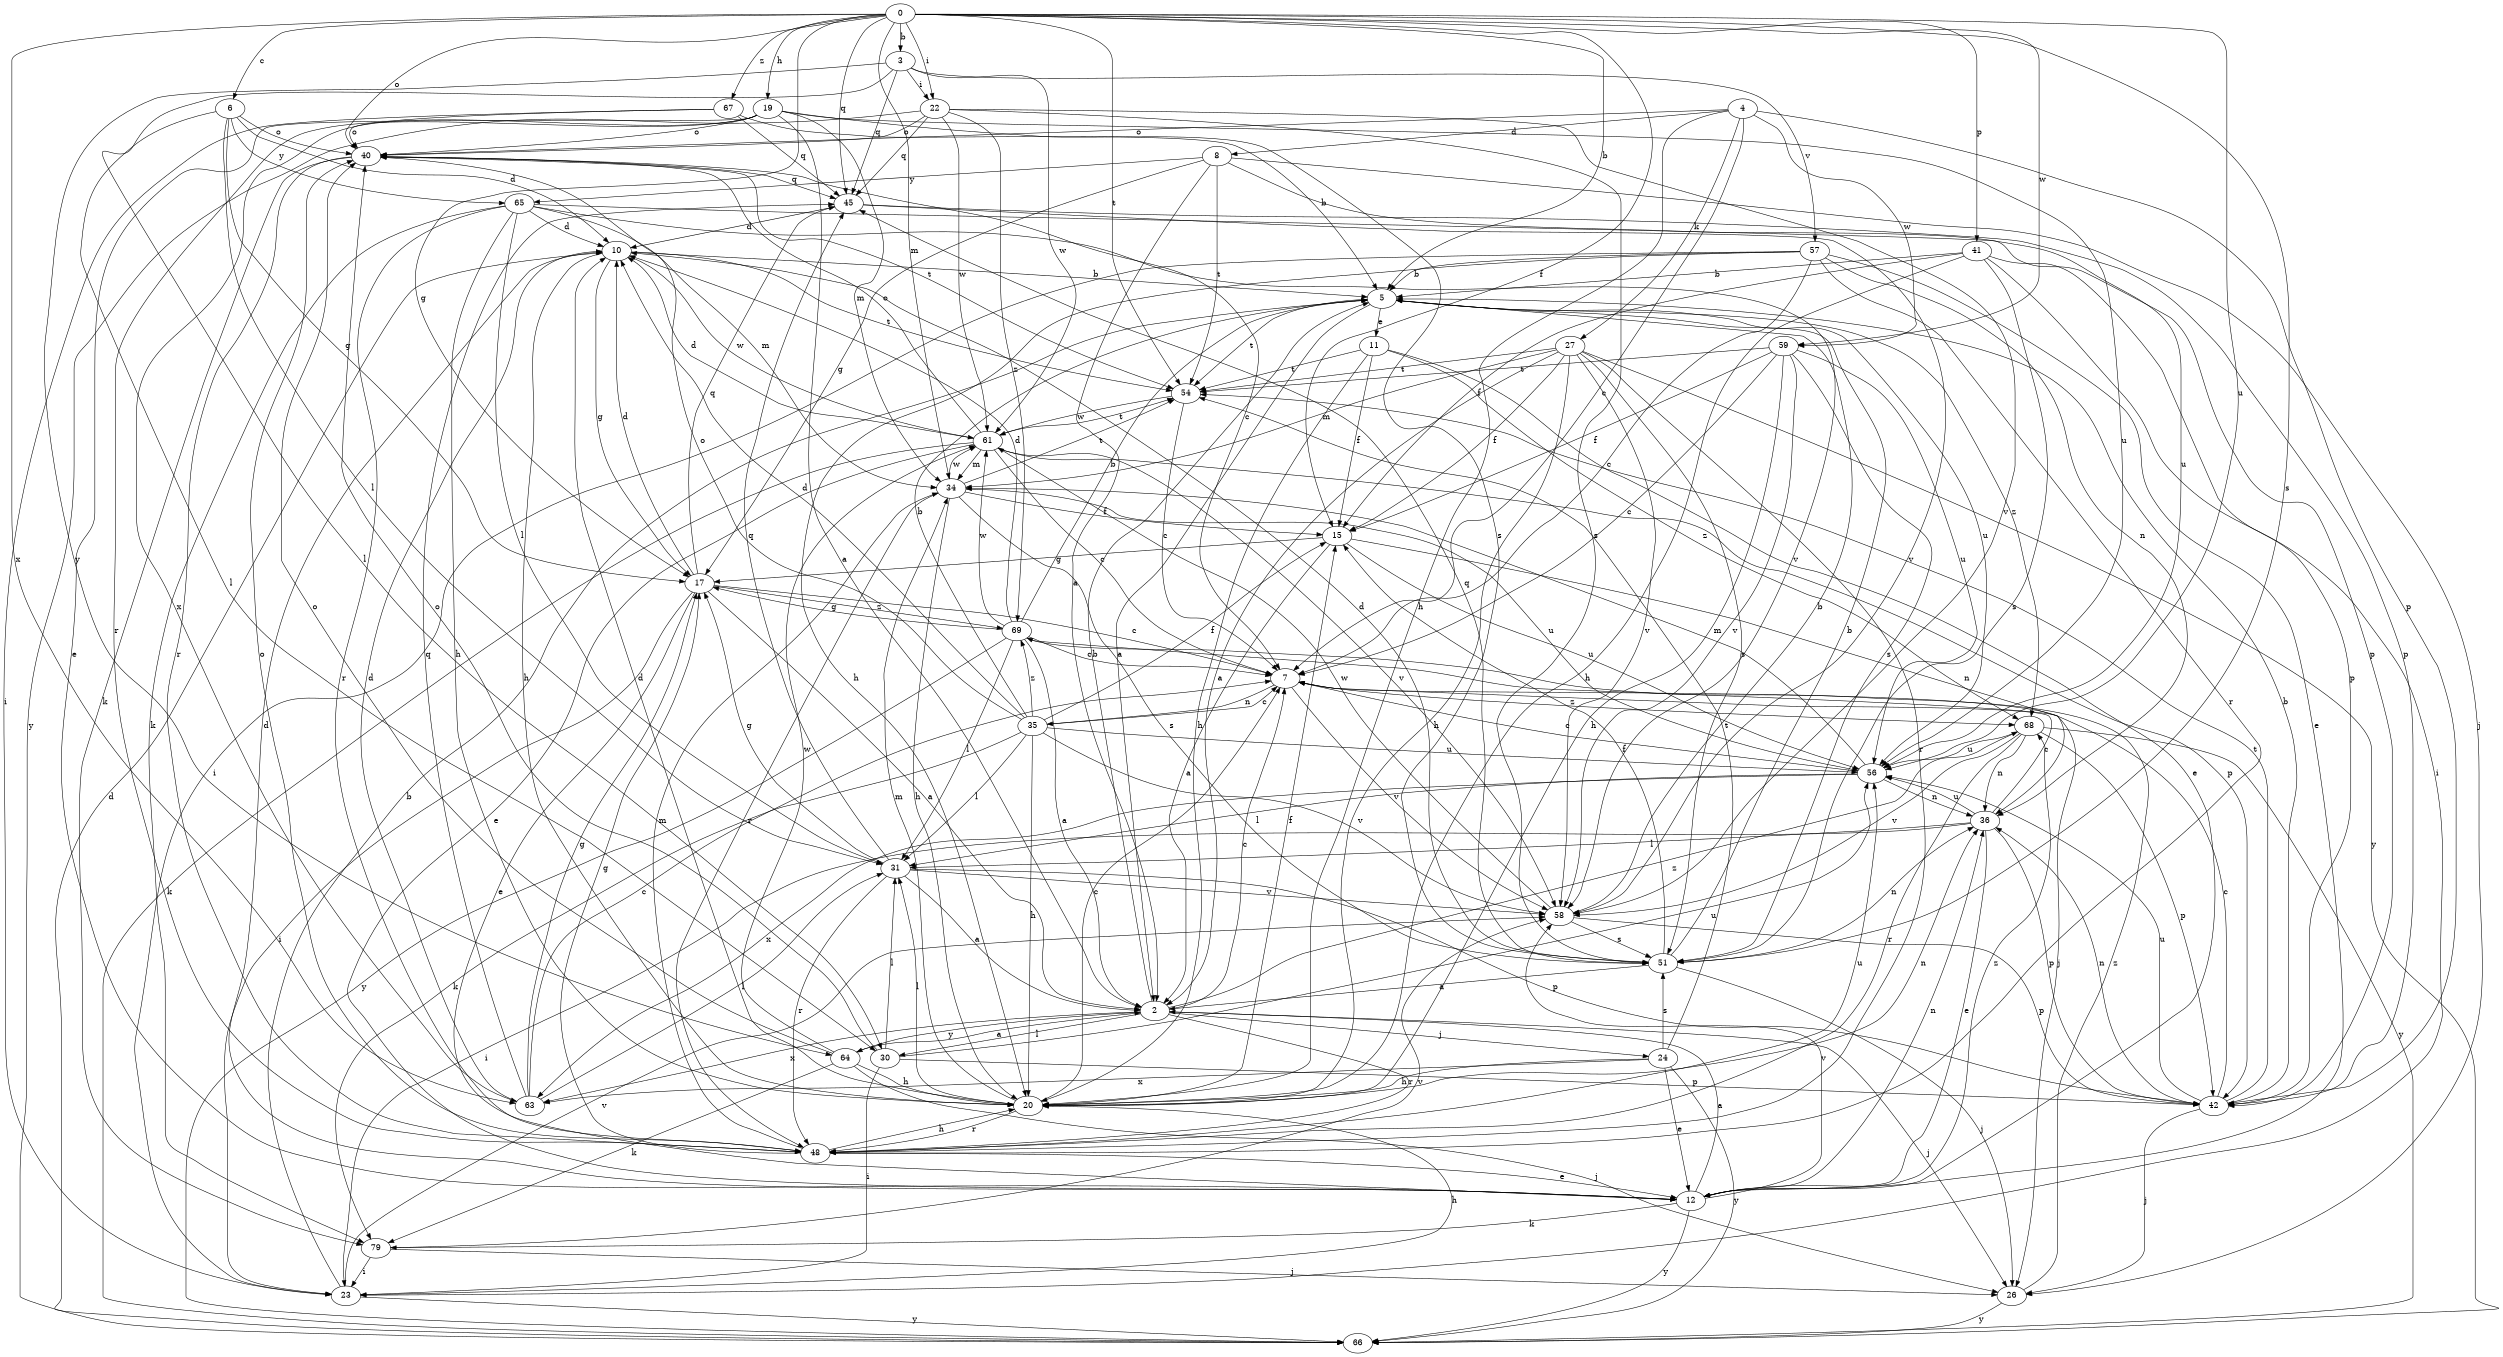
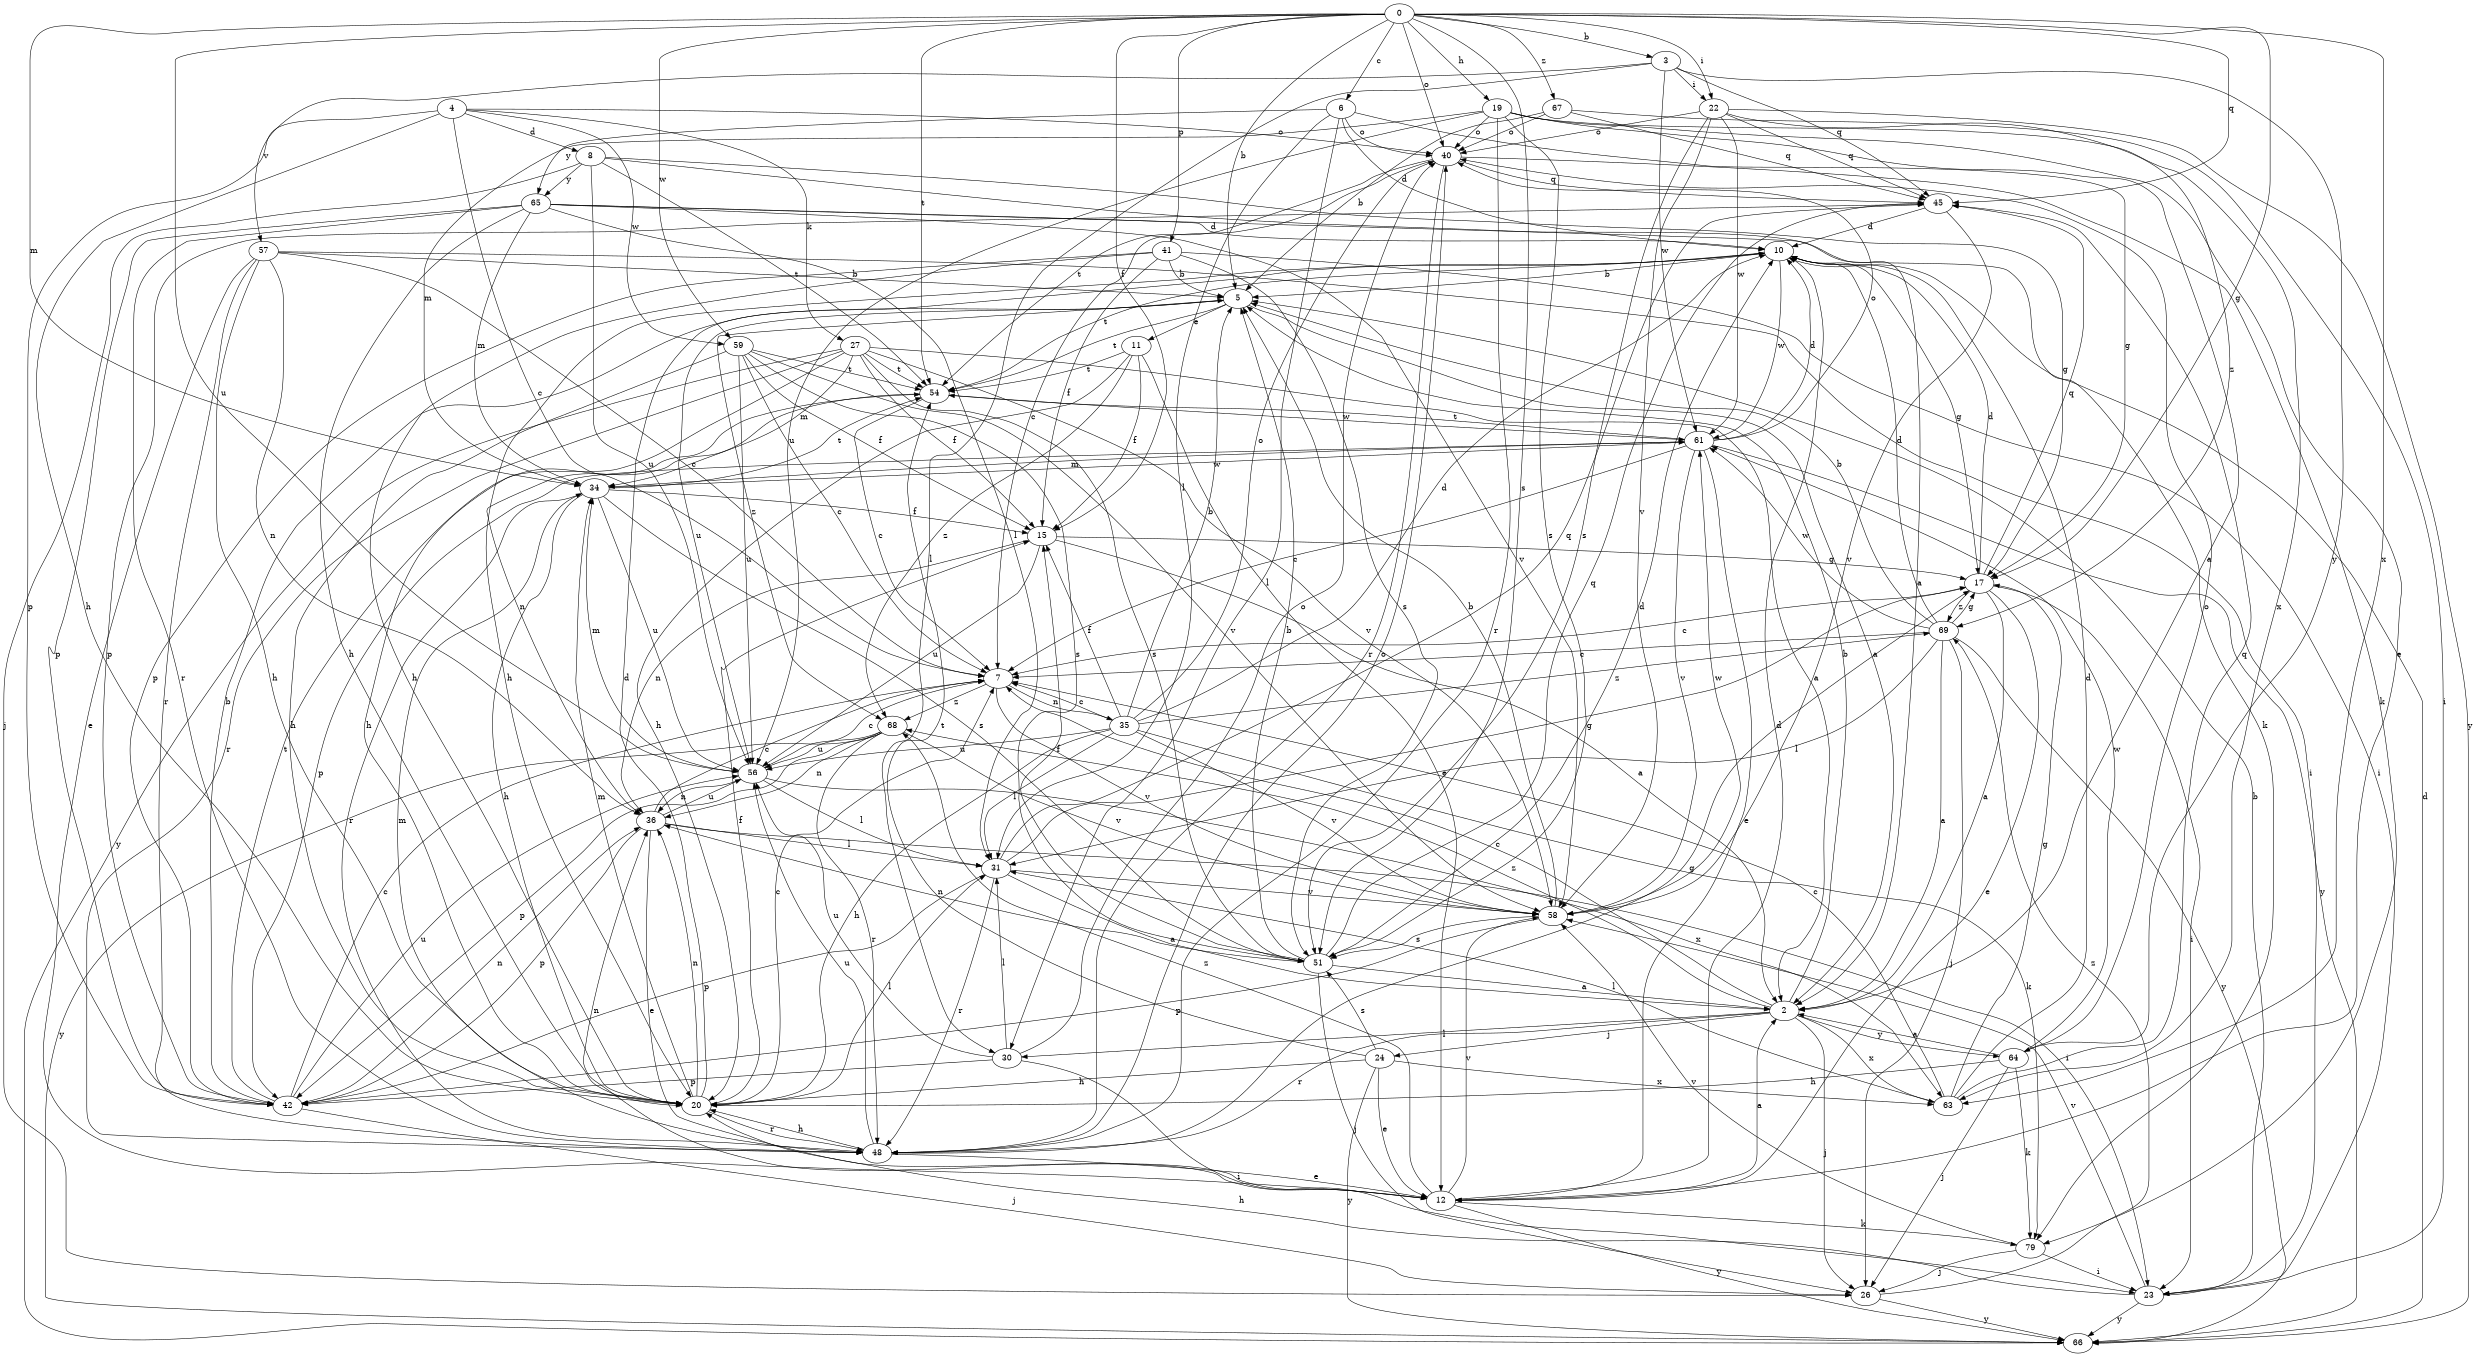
none -> (540, 484)
(169, 892) -> (2323, 892)
